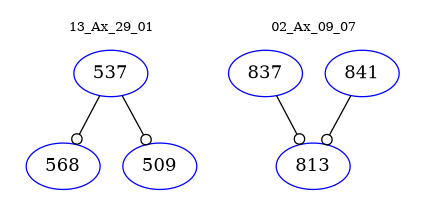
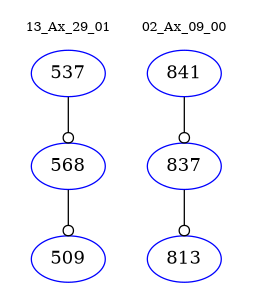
(314, 28) -> (184, 28)
(133, 115) -> (68, 208)
(340, 115) -> (184, 115)
